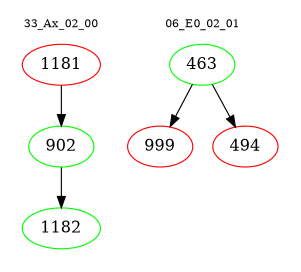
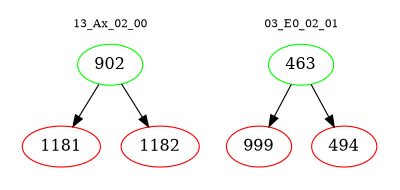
(61, 24) -> (111, 24)
(203, 24) -> (302, 24)
(61, 100) -> (89, 101)
(61, 228) -> (160, 147)
